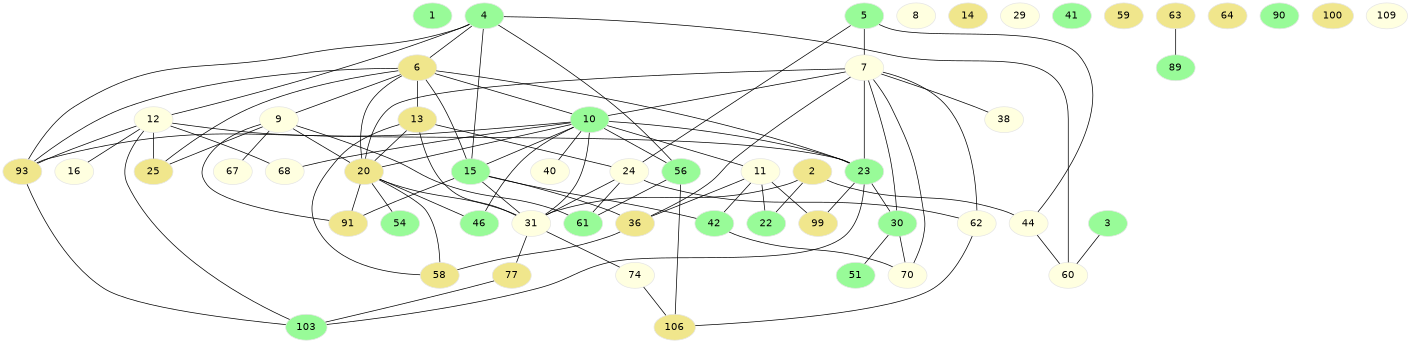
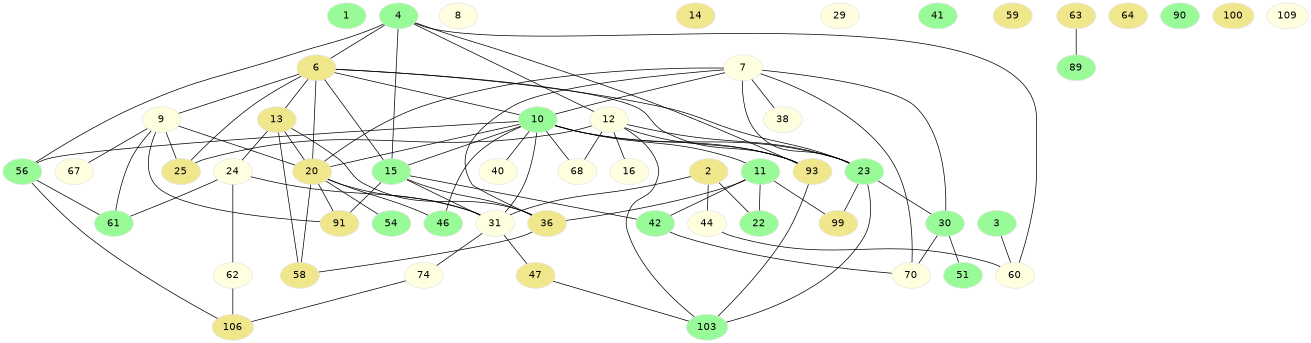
(864, 16) -> none
(957, 122) -> none
(760, 172) -> (760, 172)
(455, 193) -> (365, 184)
(512, 275) -> (536, 275)
